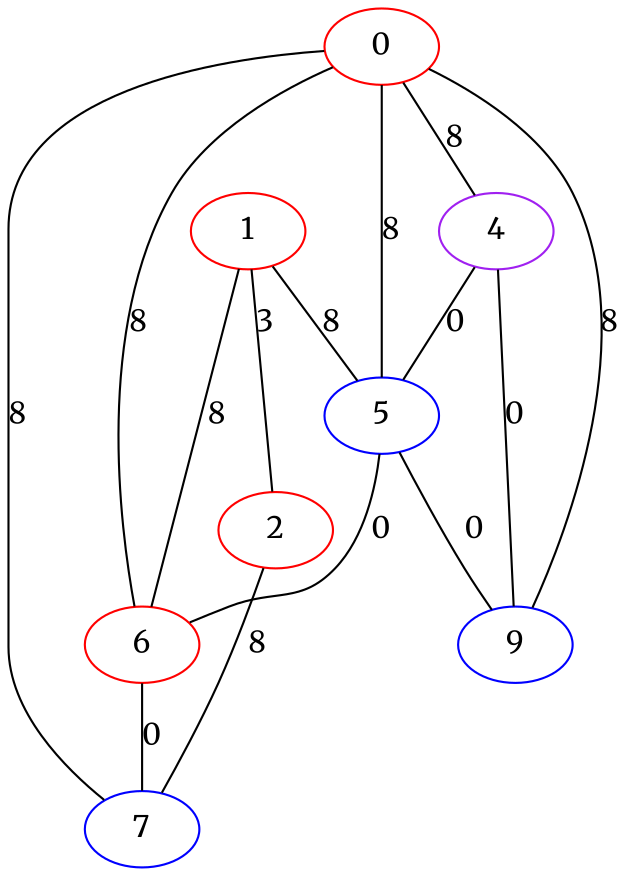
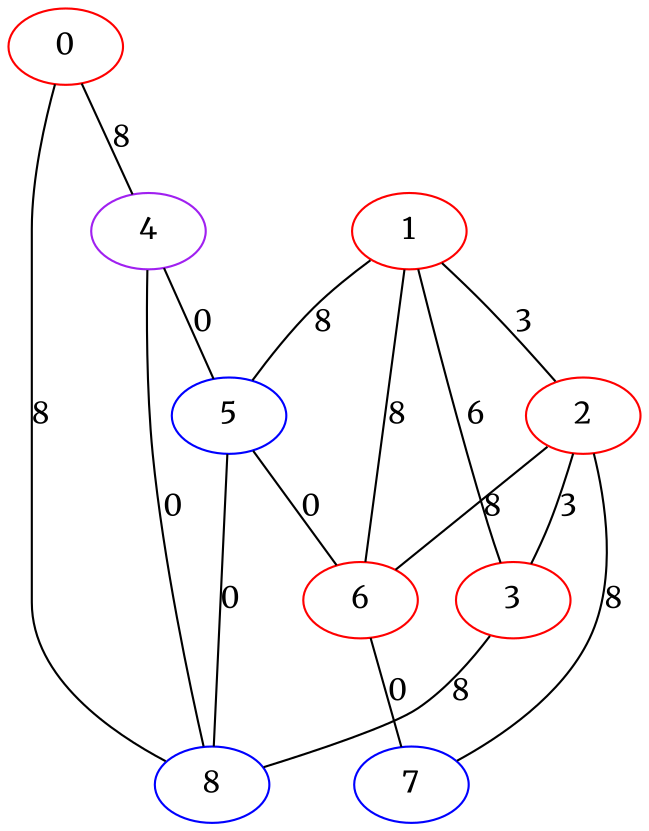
(382, 231) -> none
(134, 293) -> (468, 511)
(8, 333) -> none
none -> (513, 600)
(515, 645) -> (212, 785)
